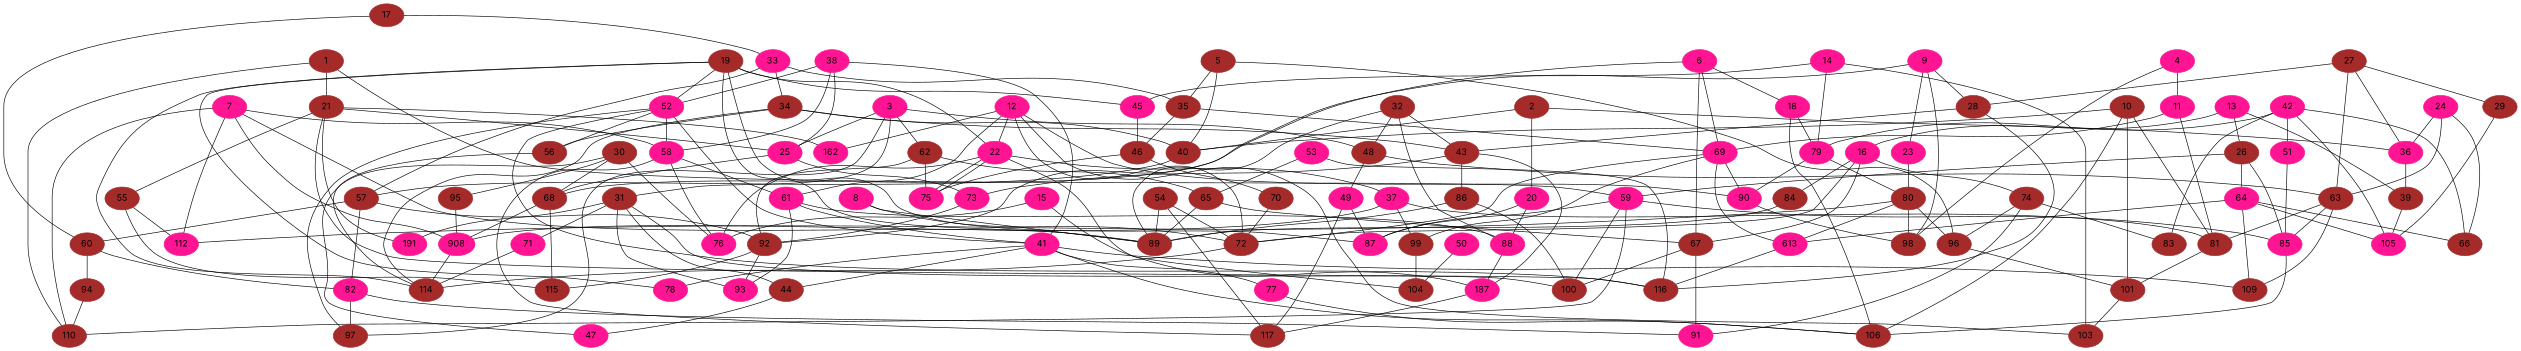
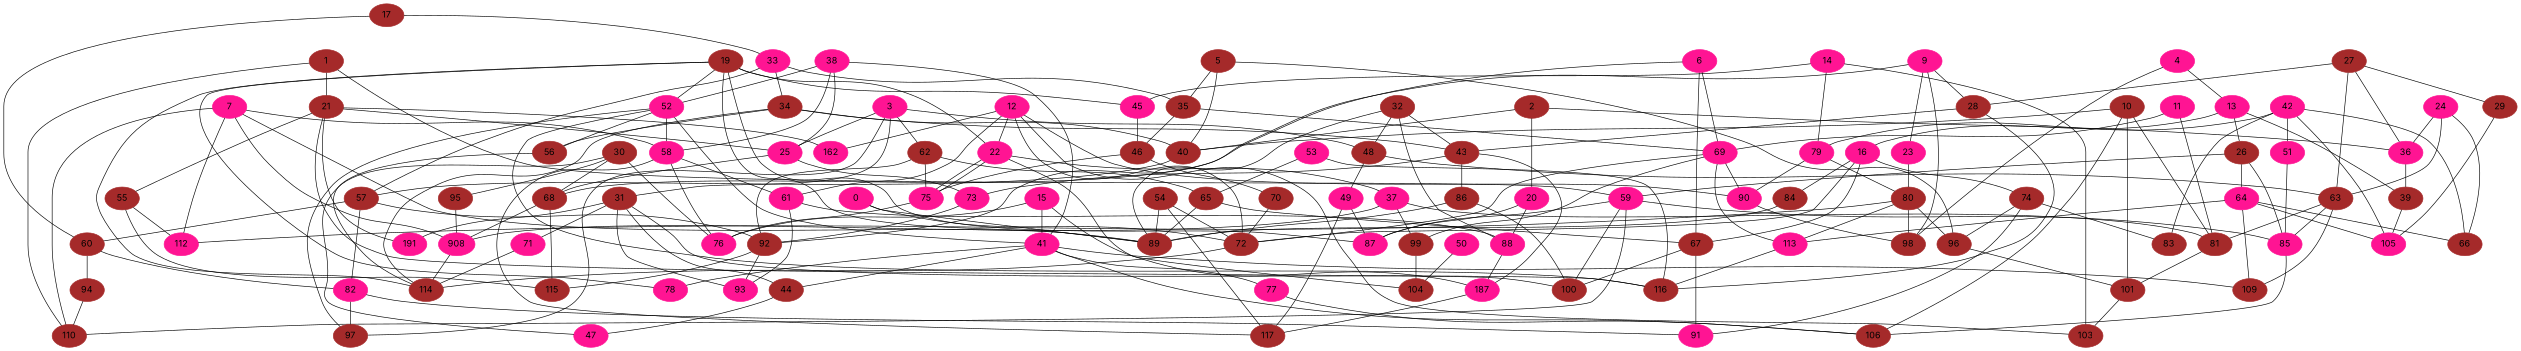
(2177, 86) -> (2205, 84)
(1793, 107) -> none
(832, 166) -> (821, 218)
(856, 198) -> (856, 198)
(940, 234) -> (1042, 221)
(1790, 244) -> (1790, 244)
